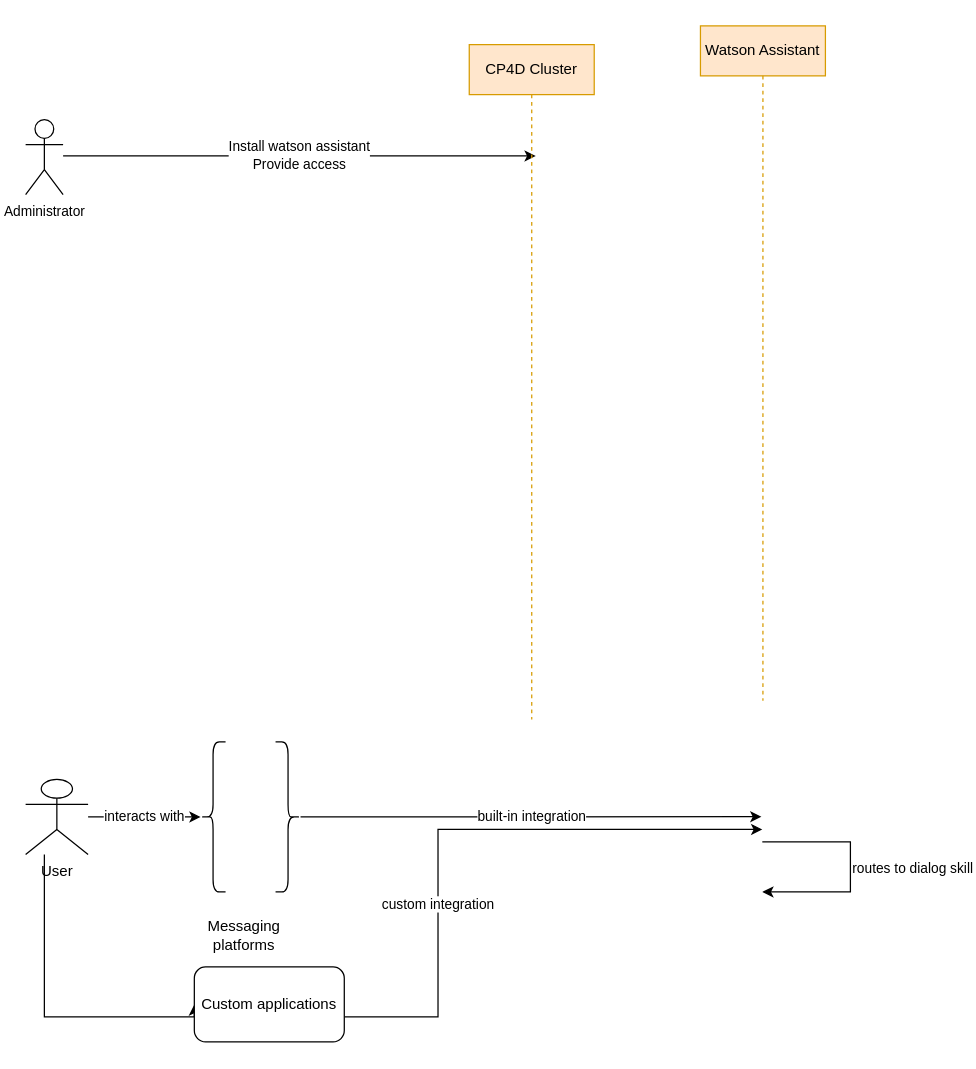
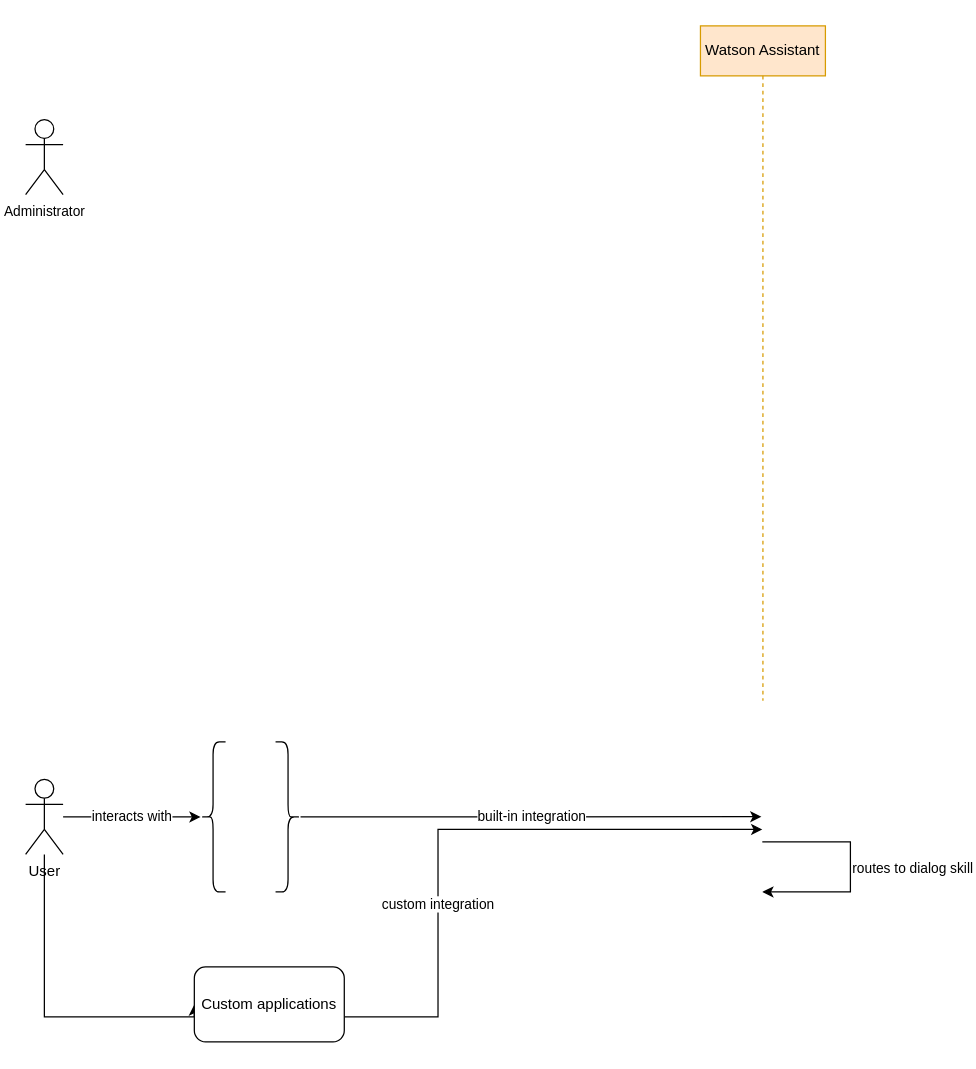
(146, 156) -> none
(532, 382) -> none
(57, 817) -> (44, 817)
(244, 936) -> none
